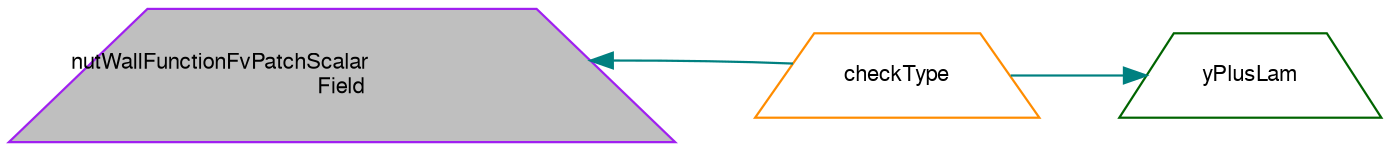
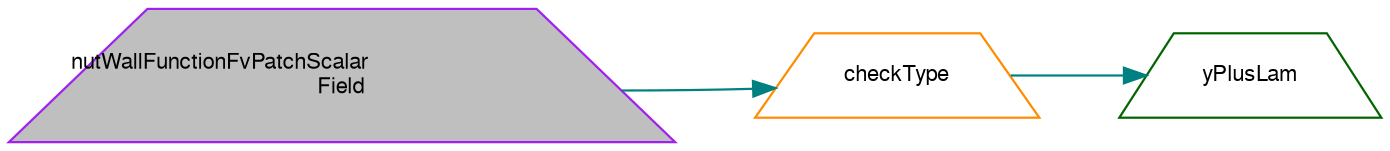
(703, 61) -> (687, 90)
